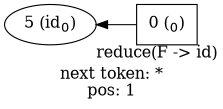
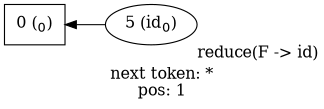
(122, 25) -> (91, 25)
